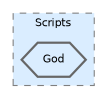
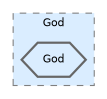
(54, 24) -> (54, 24)
